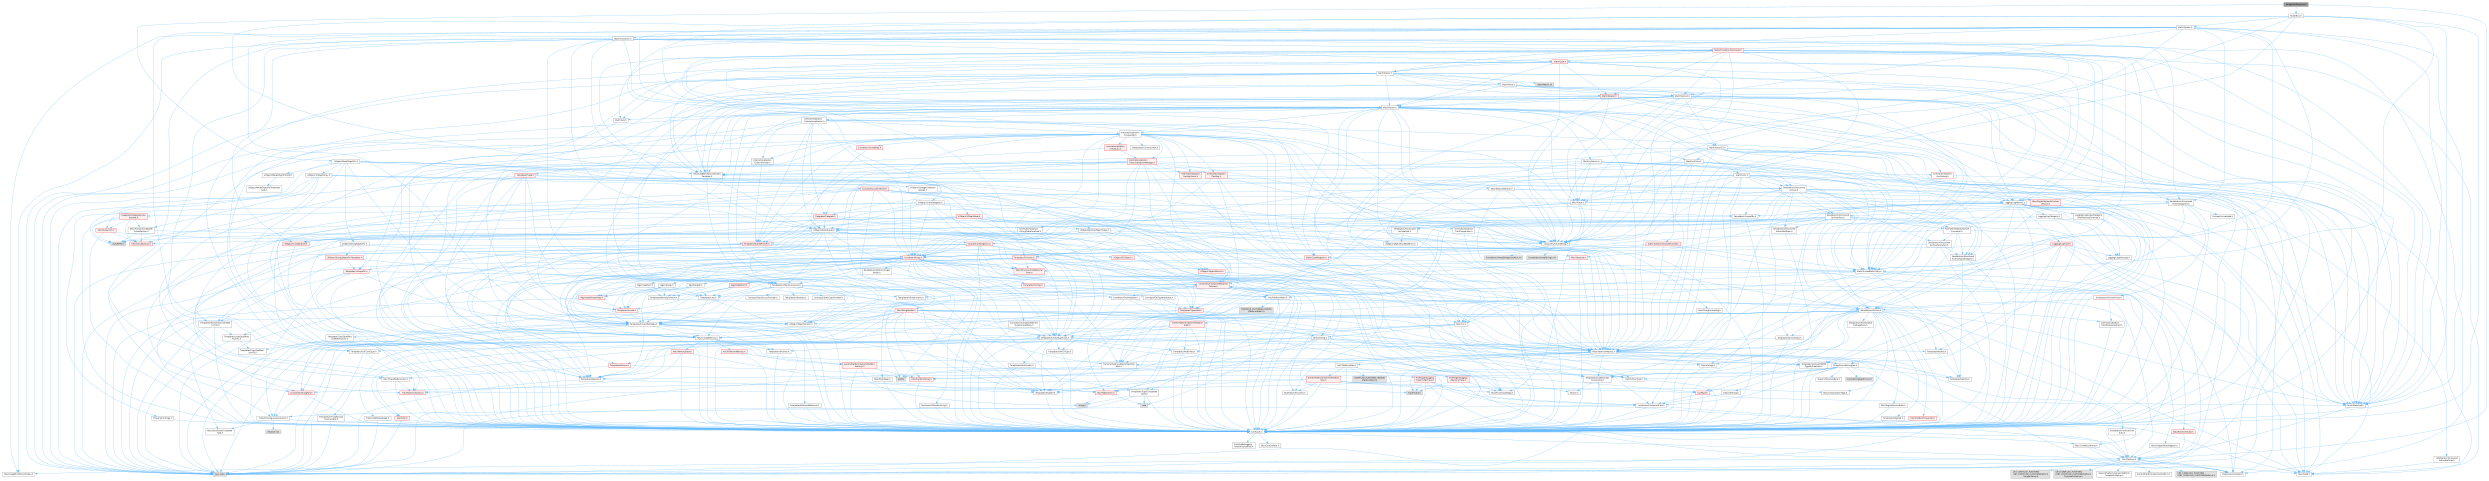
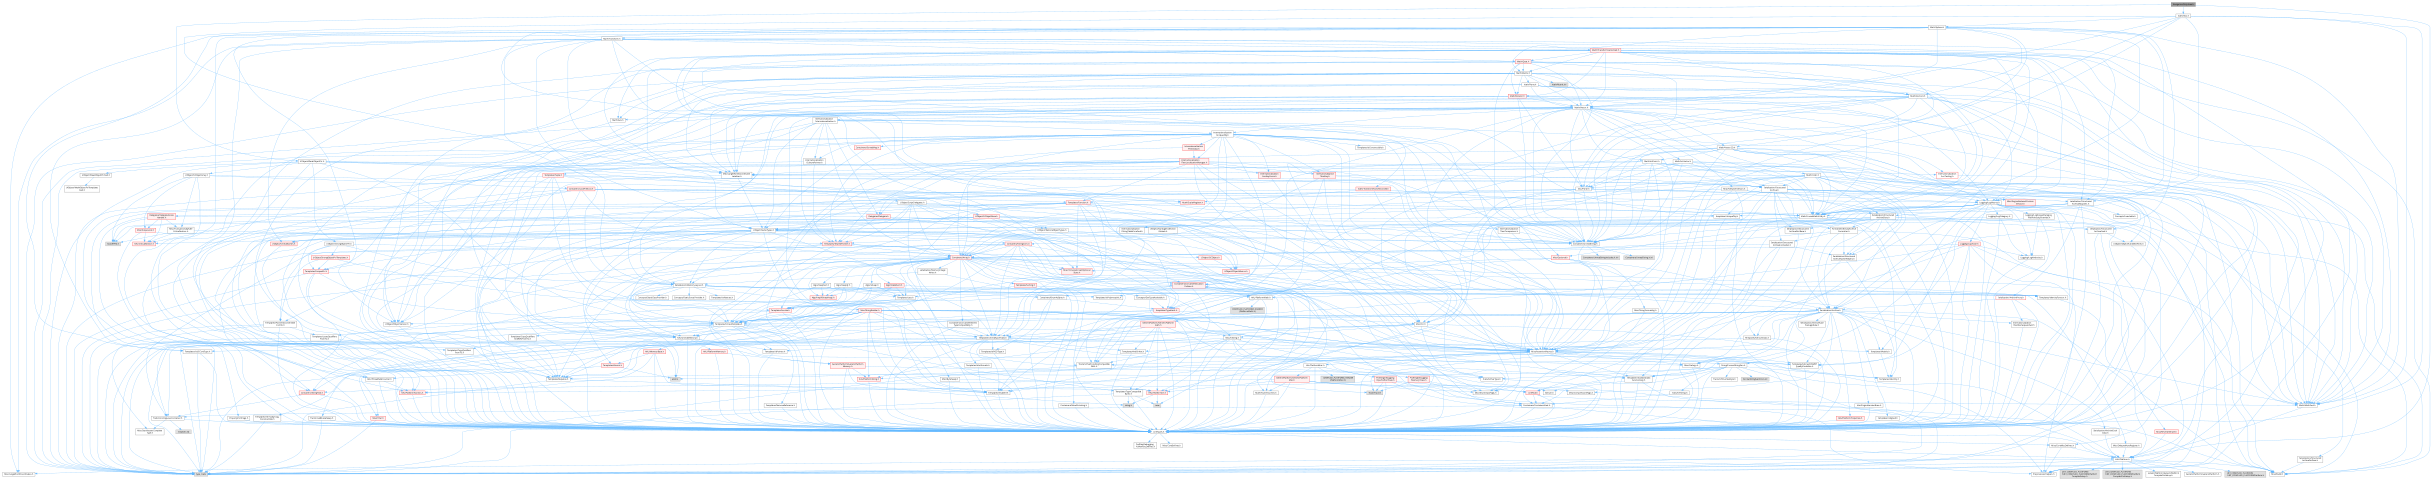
(619, 180) -> (467, 217)
(2000, 288) -> (2161, 367)
